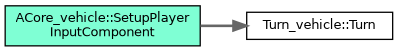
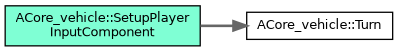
(320, 26) -> (320, 26)
